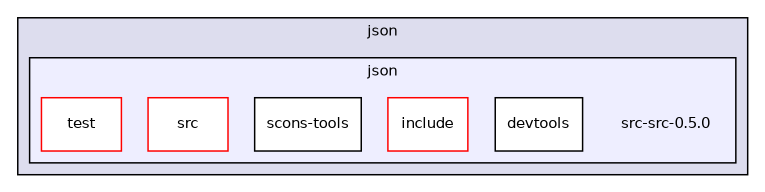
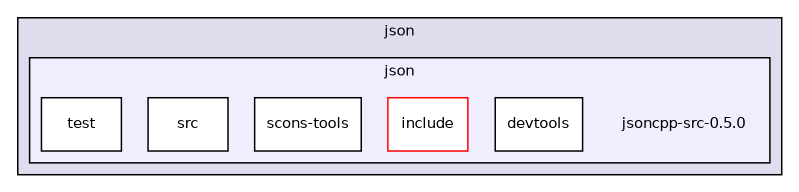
(81, 124) -> (81, 124)
(188, 124) -> (188, 124)
(666, 124) -> (684, 124)
